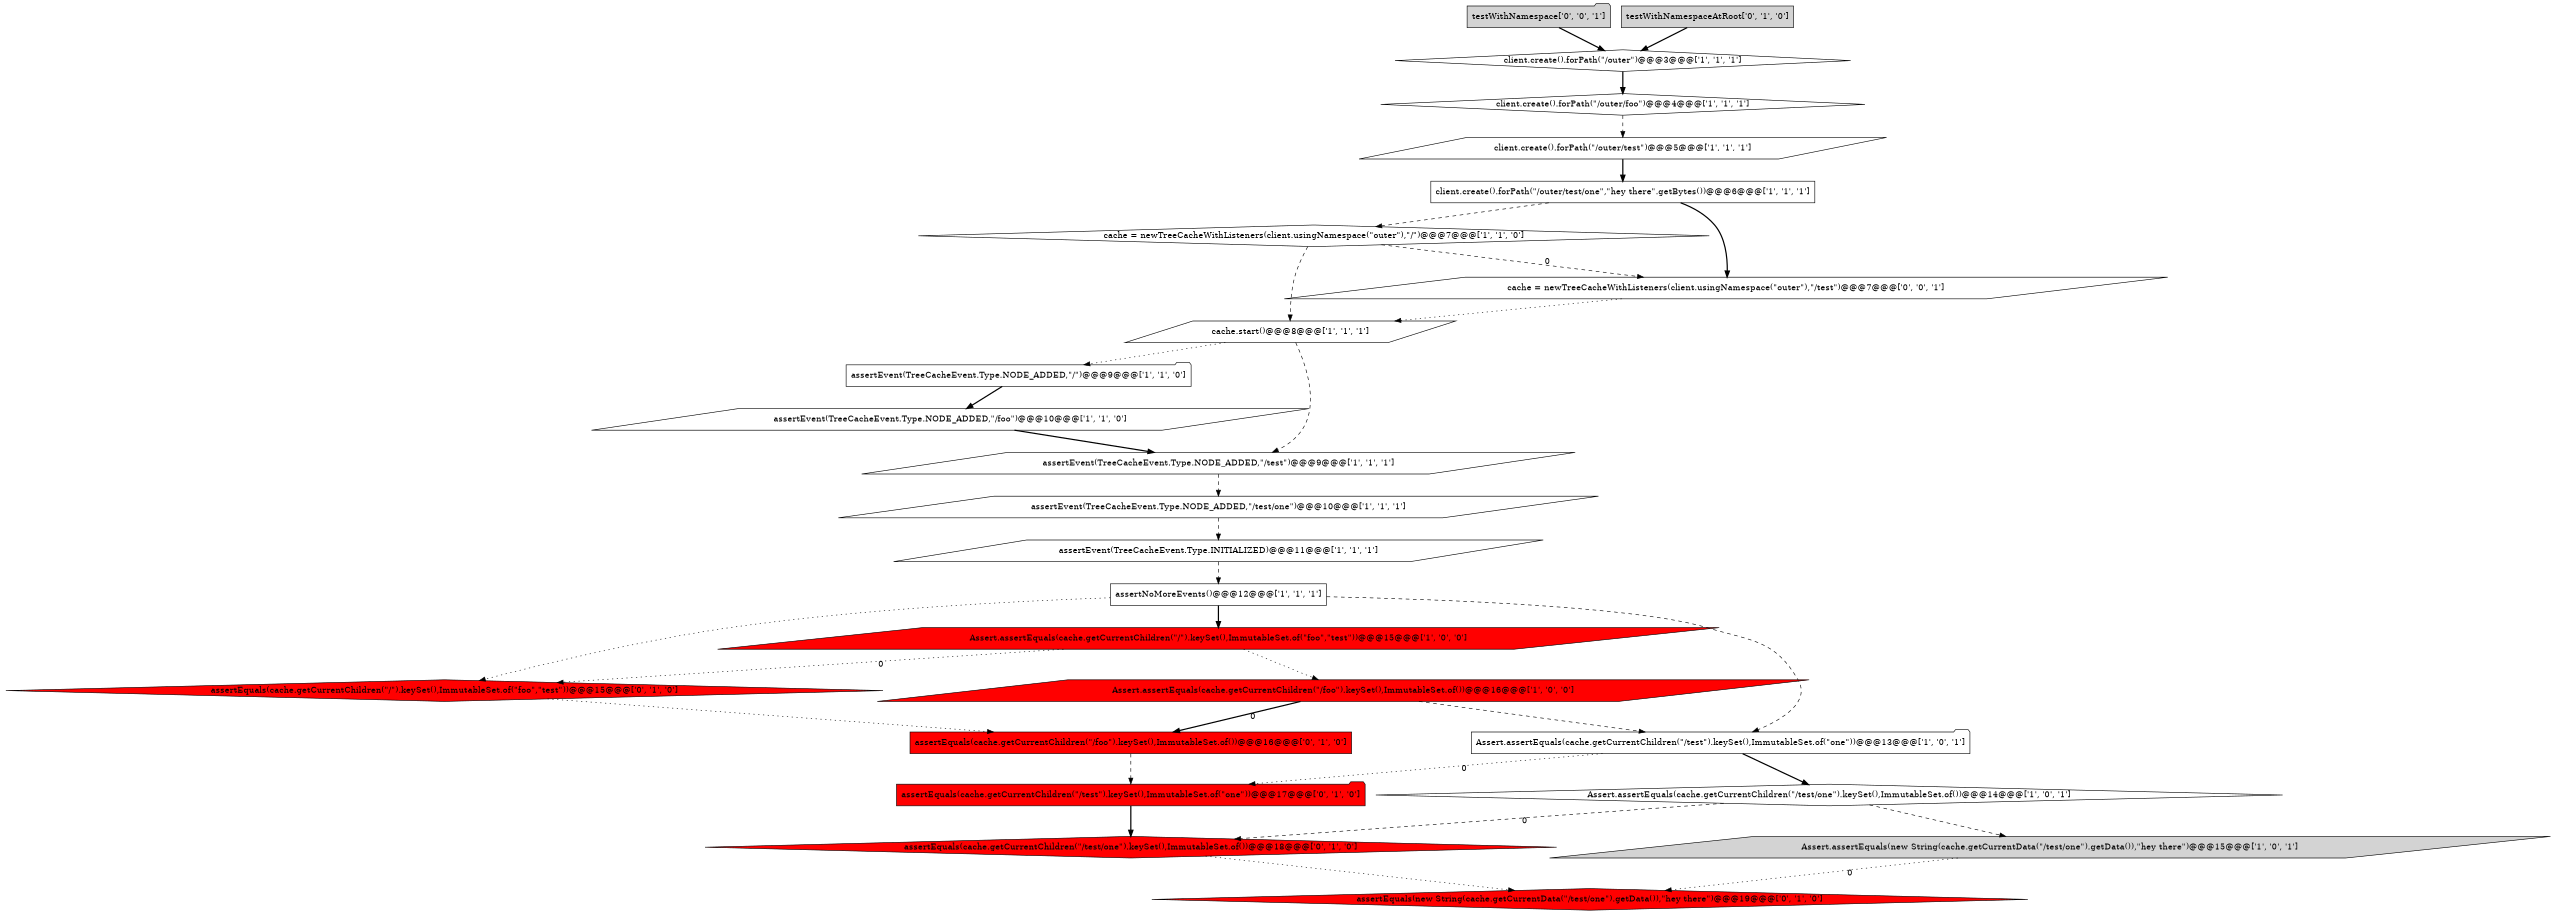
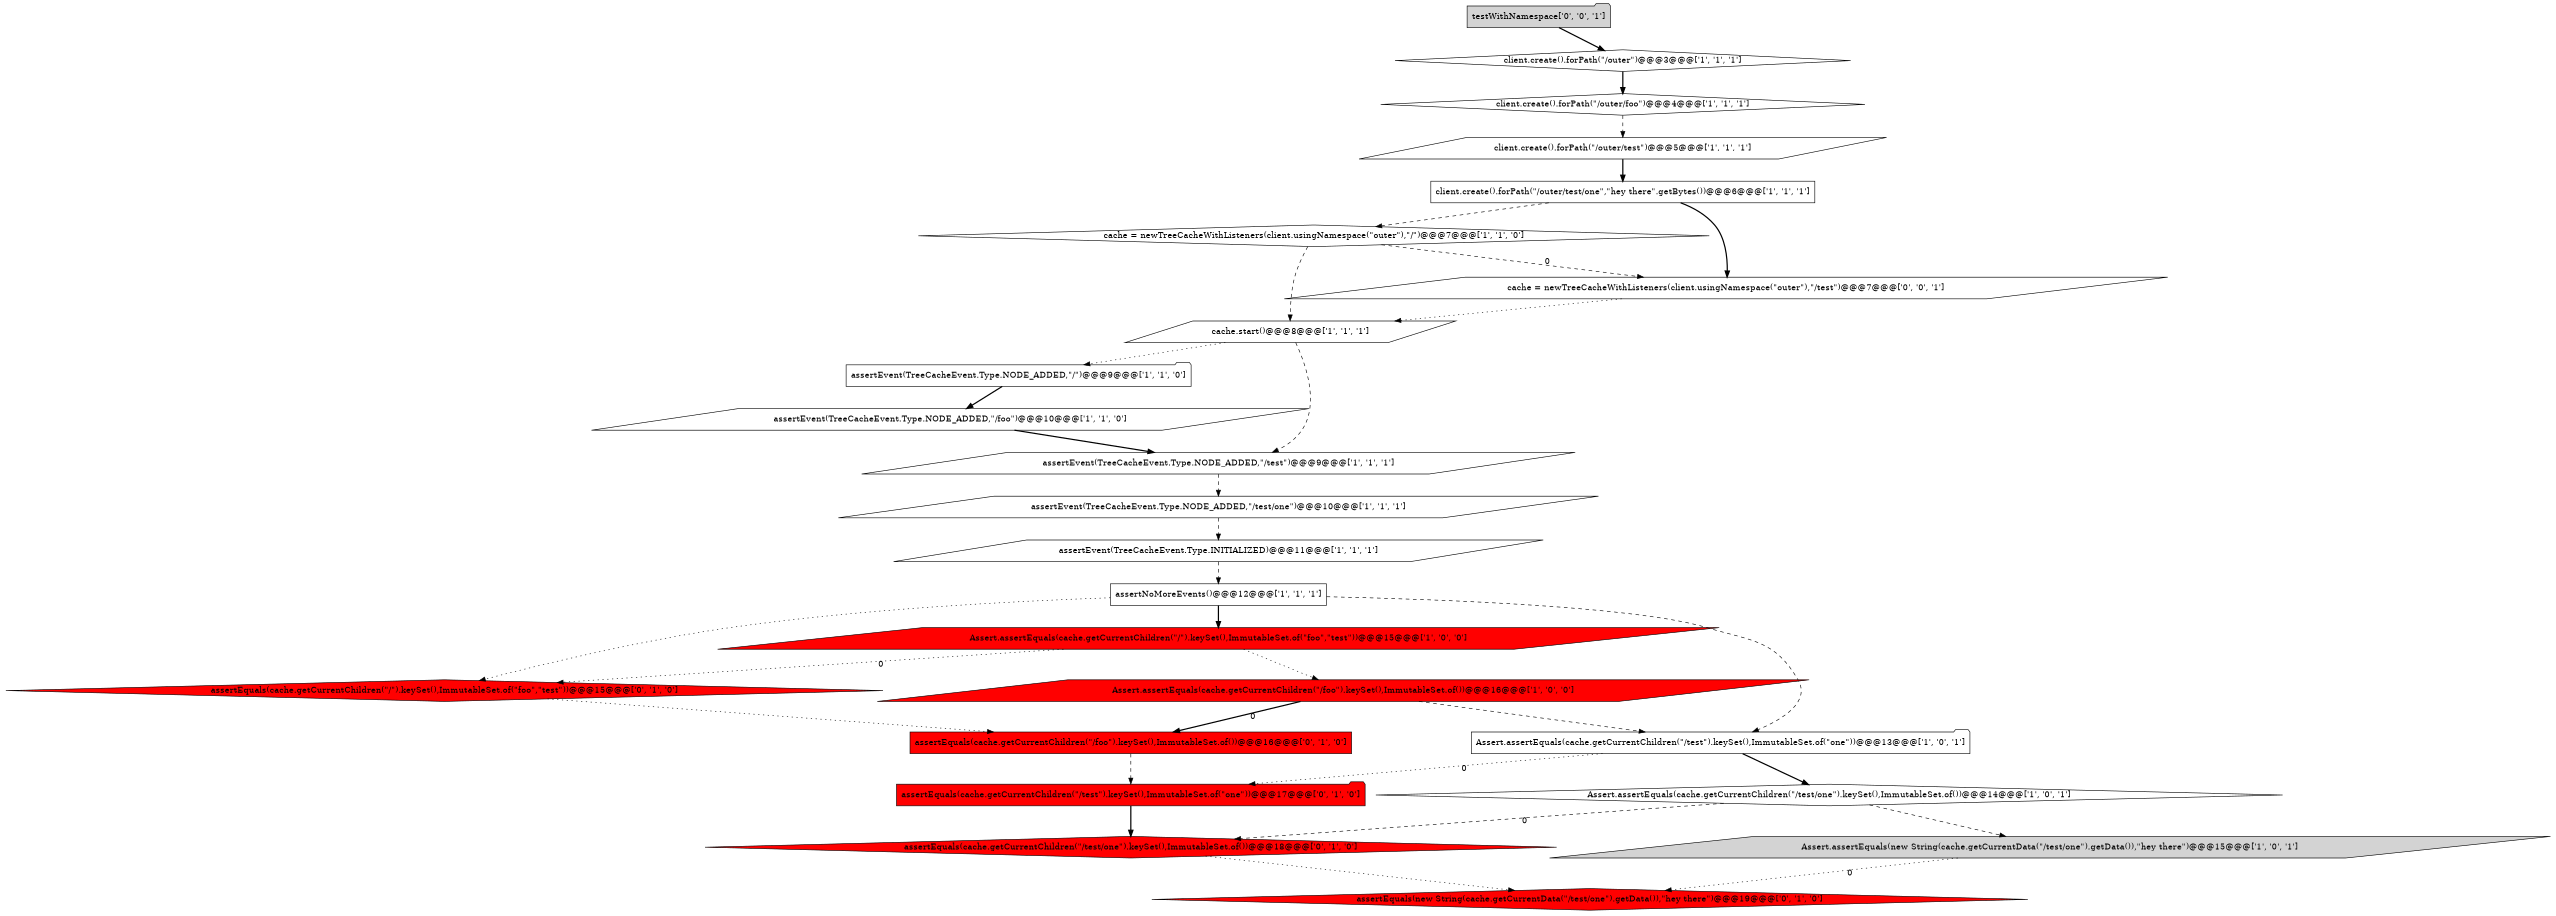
(1707, 17) -> none
